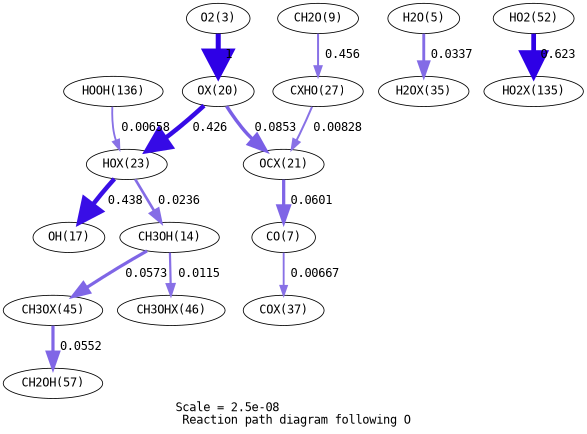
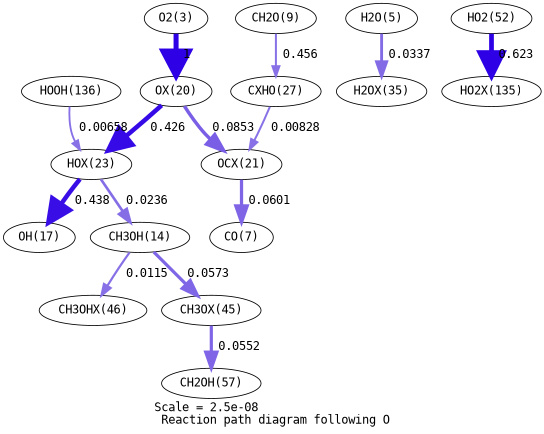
(284, 310) -> none
